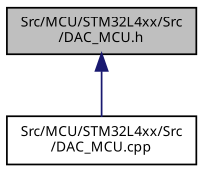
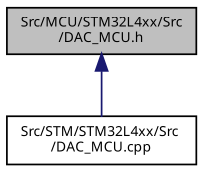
(102, 140) -> (102, 140)
